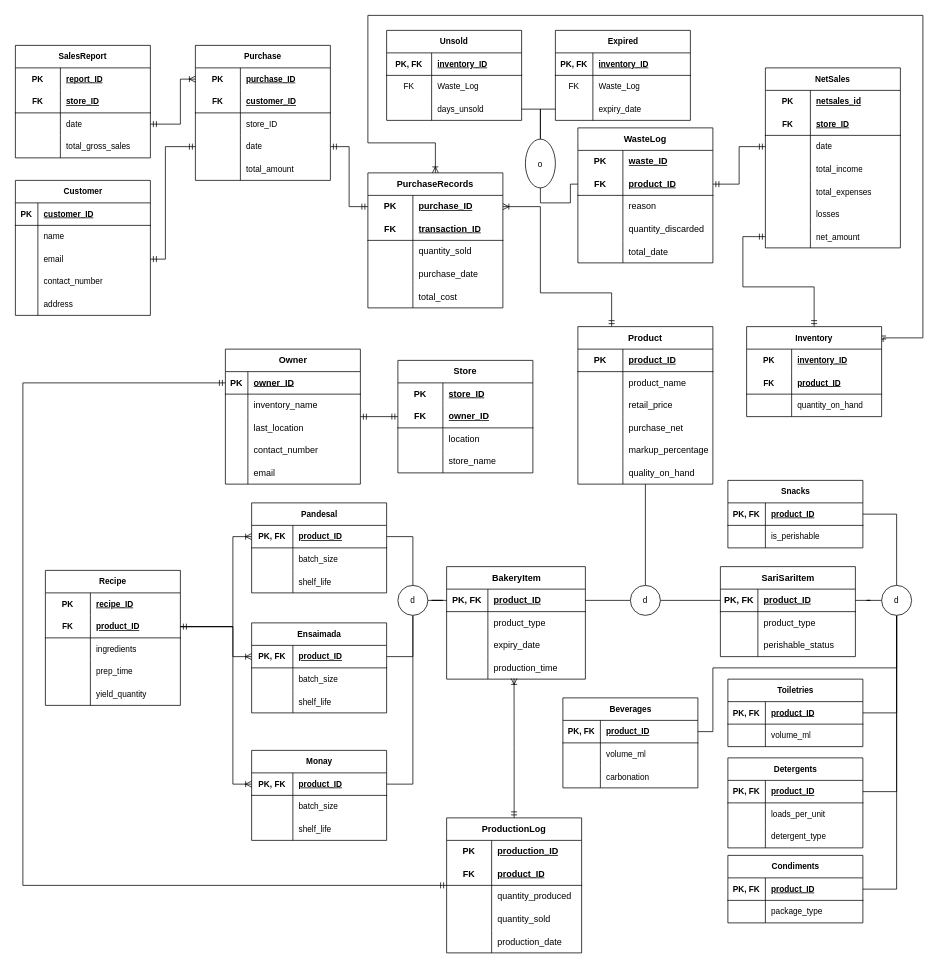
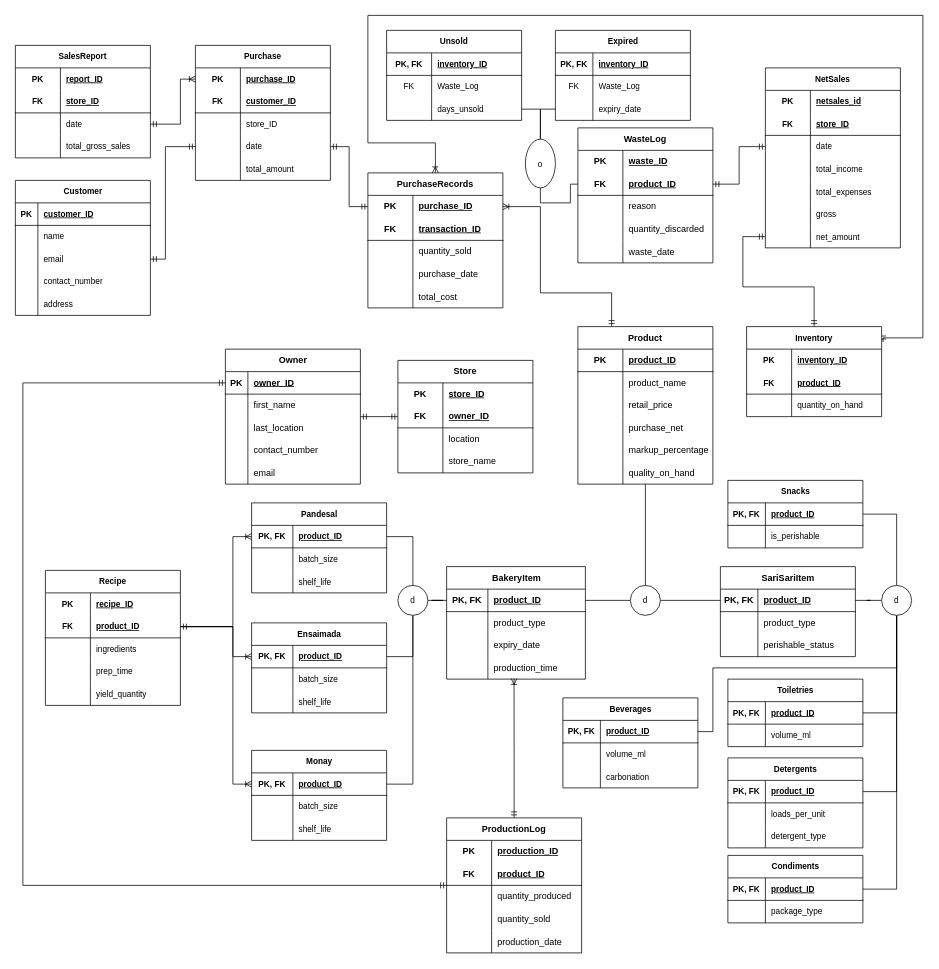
(829, 214) -> (828, 214)
(653, 252) -> (654, 252)
(288, 405) -> (278, 405)
